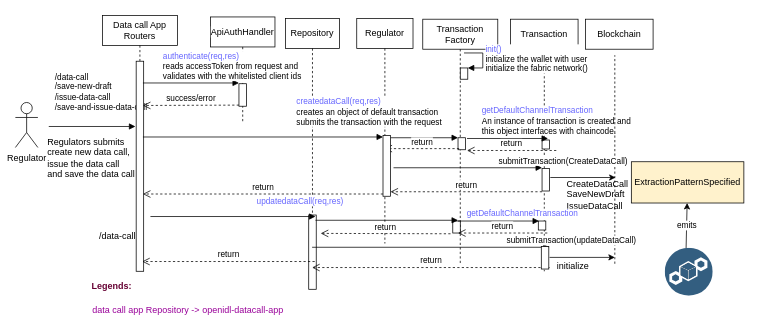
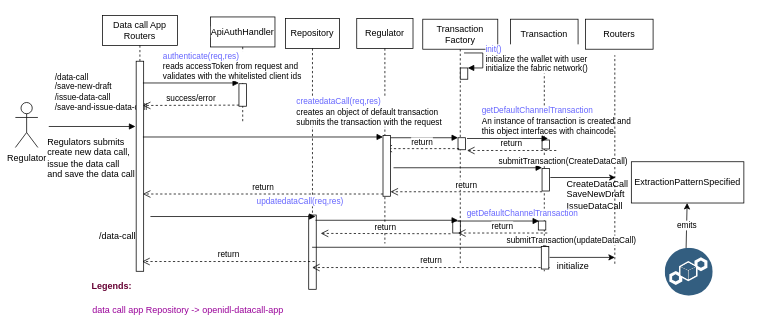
(619, 34) -> (619, 34)
(687, 182) -> (687, 182)
